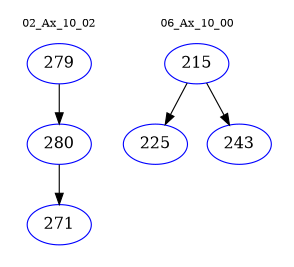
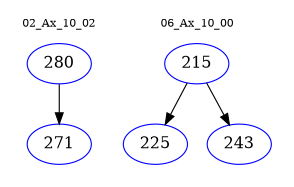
(59, 64) -> none
